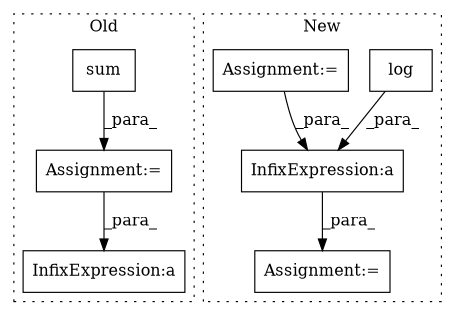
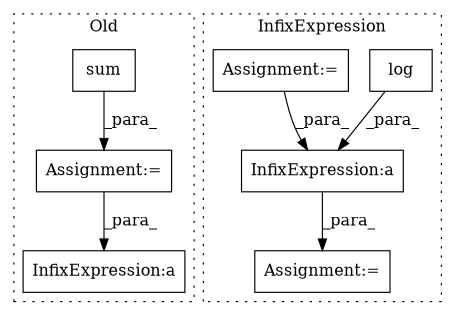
(322, 27) -> (322, 27)
